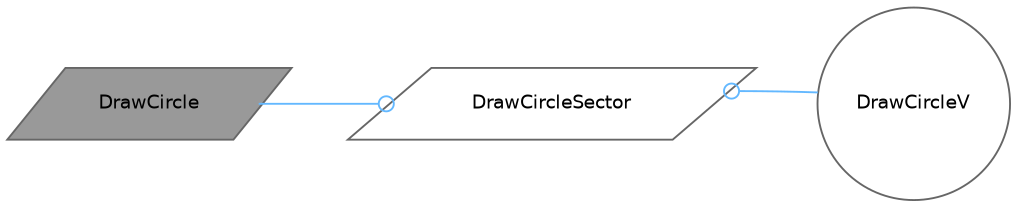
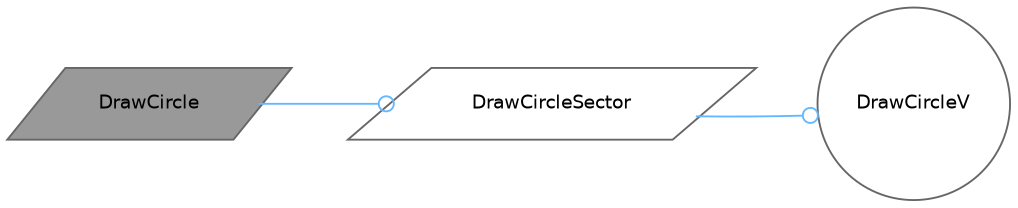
(778, 91) -> (749, 117)
